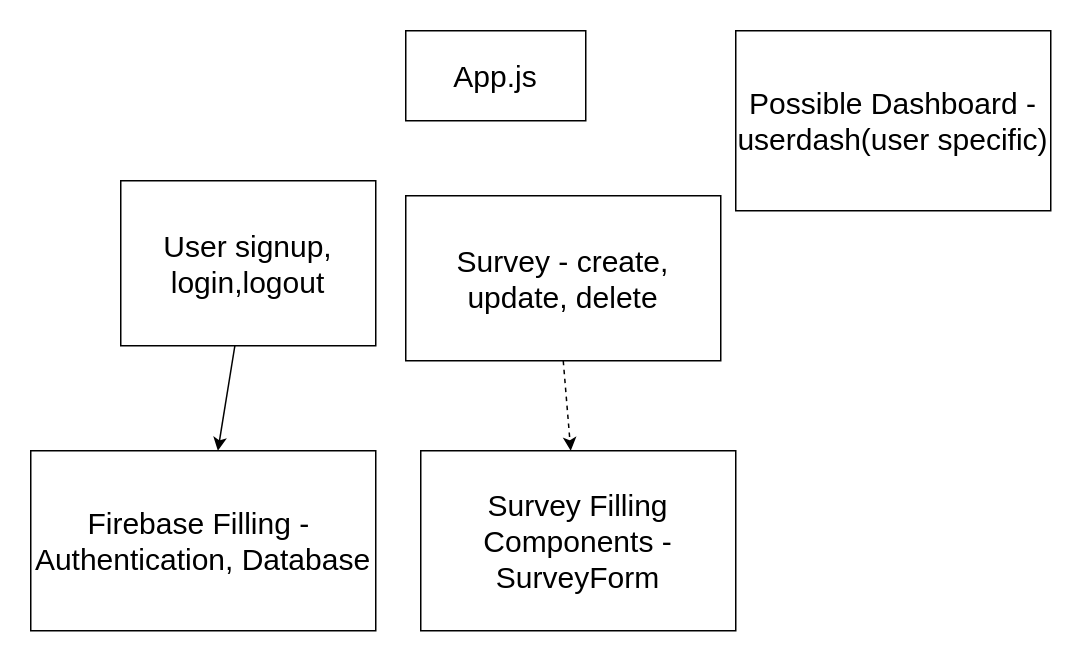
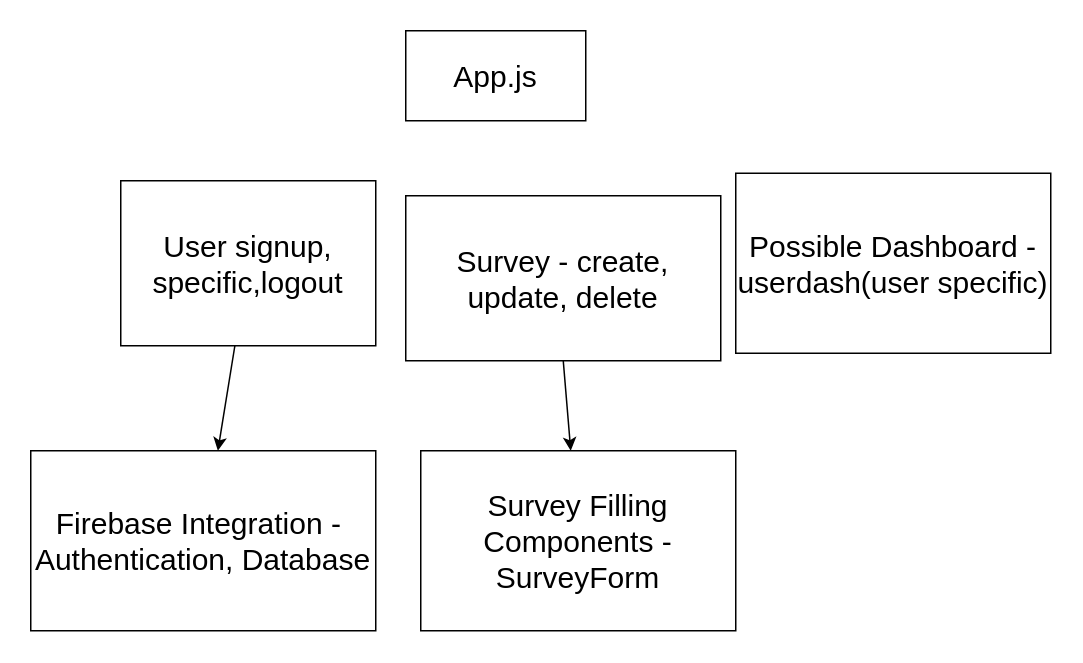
(893, 121) -> (893, 263)
(248, 263) -> (248, 263)
(567, 402) -> (567, 402)
(203, 541) -> (203, 541)
